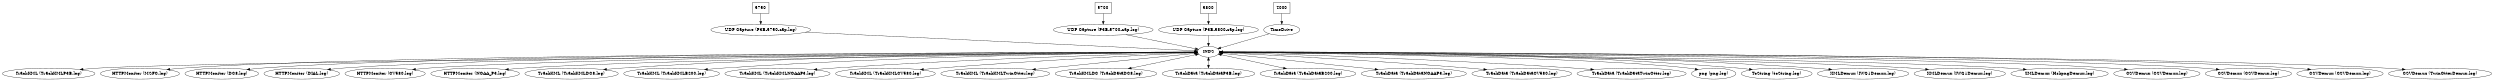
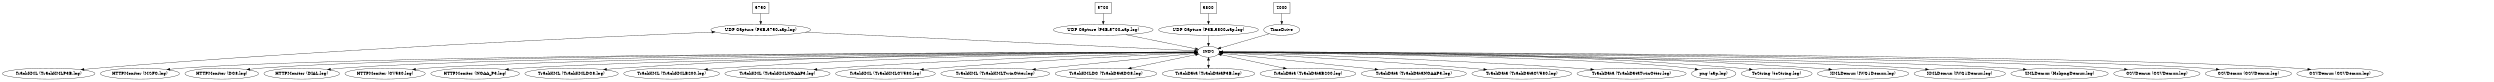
(639, 58) -> (398, 48)
(1714, 74) -> (1714, 74)
(2440, 74) -> none
